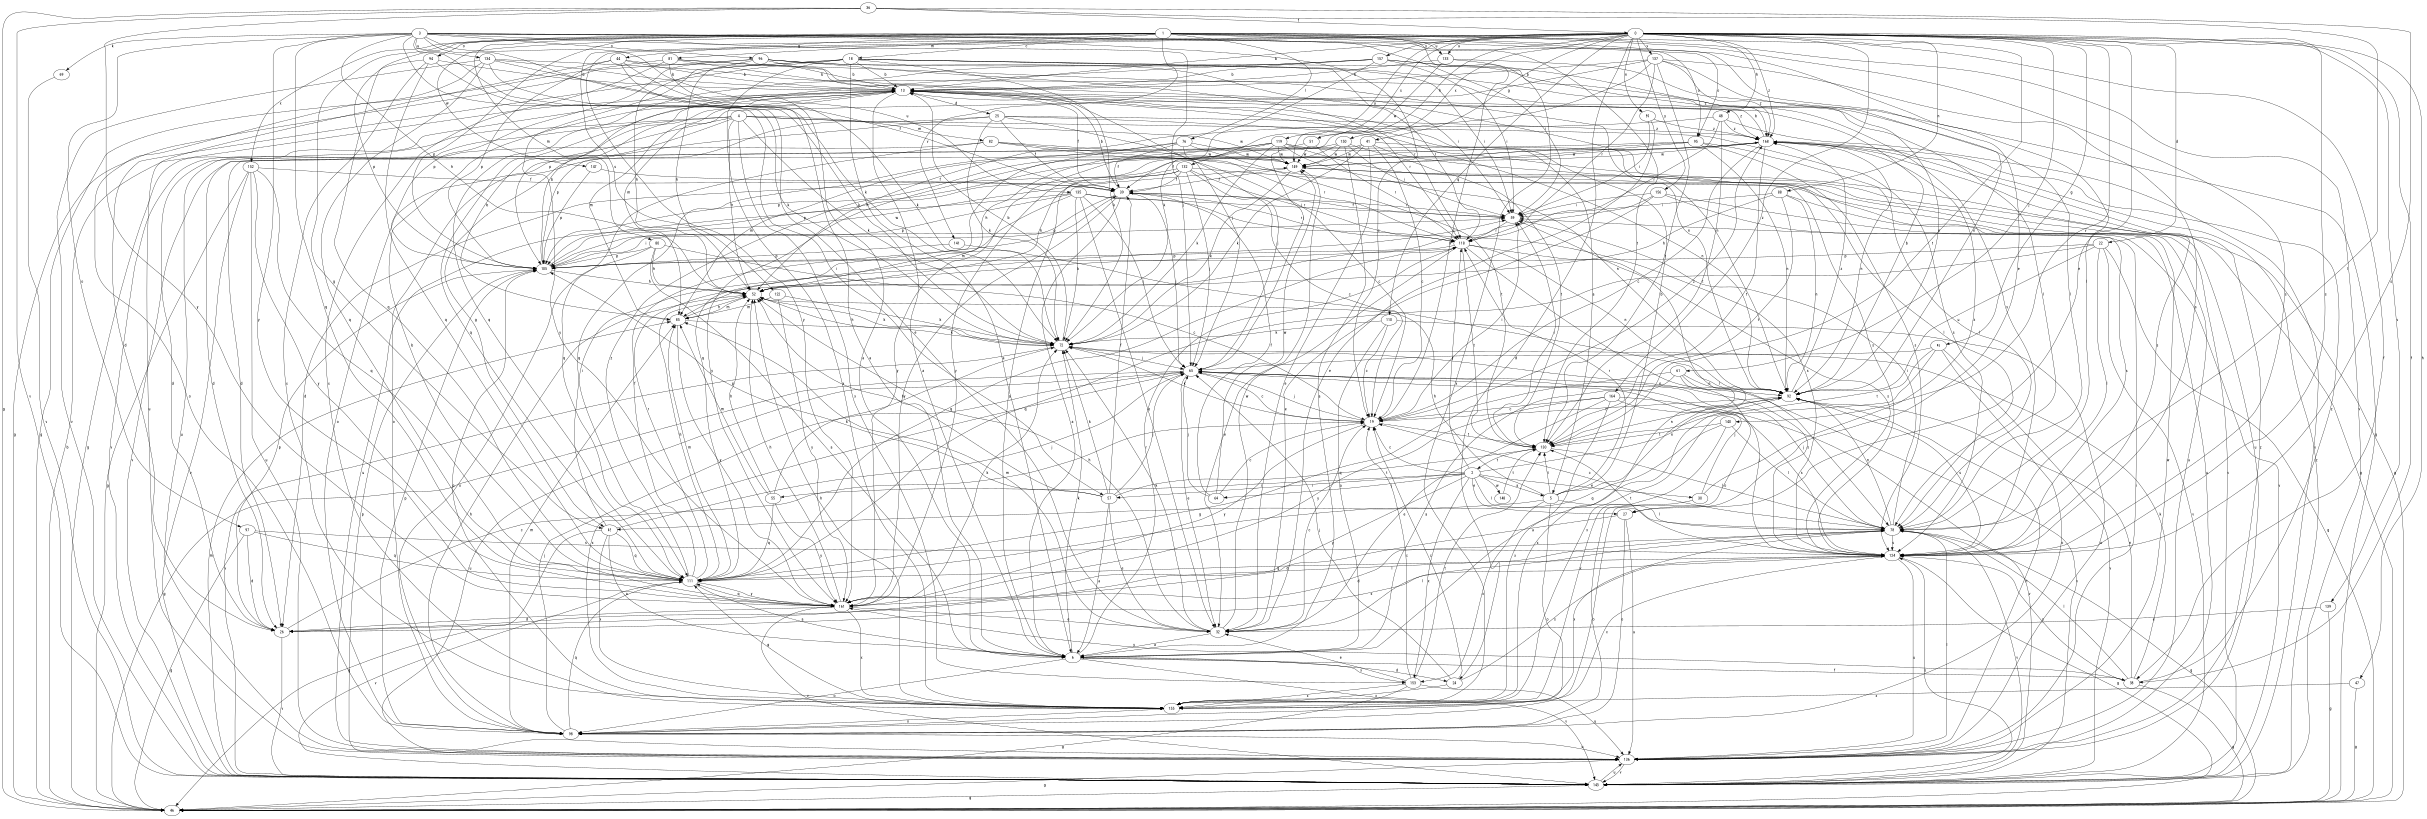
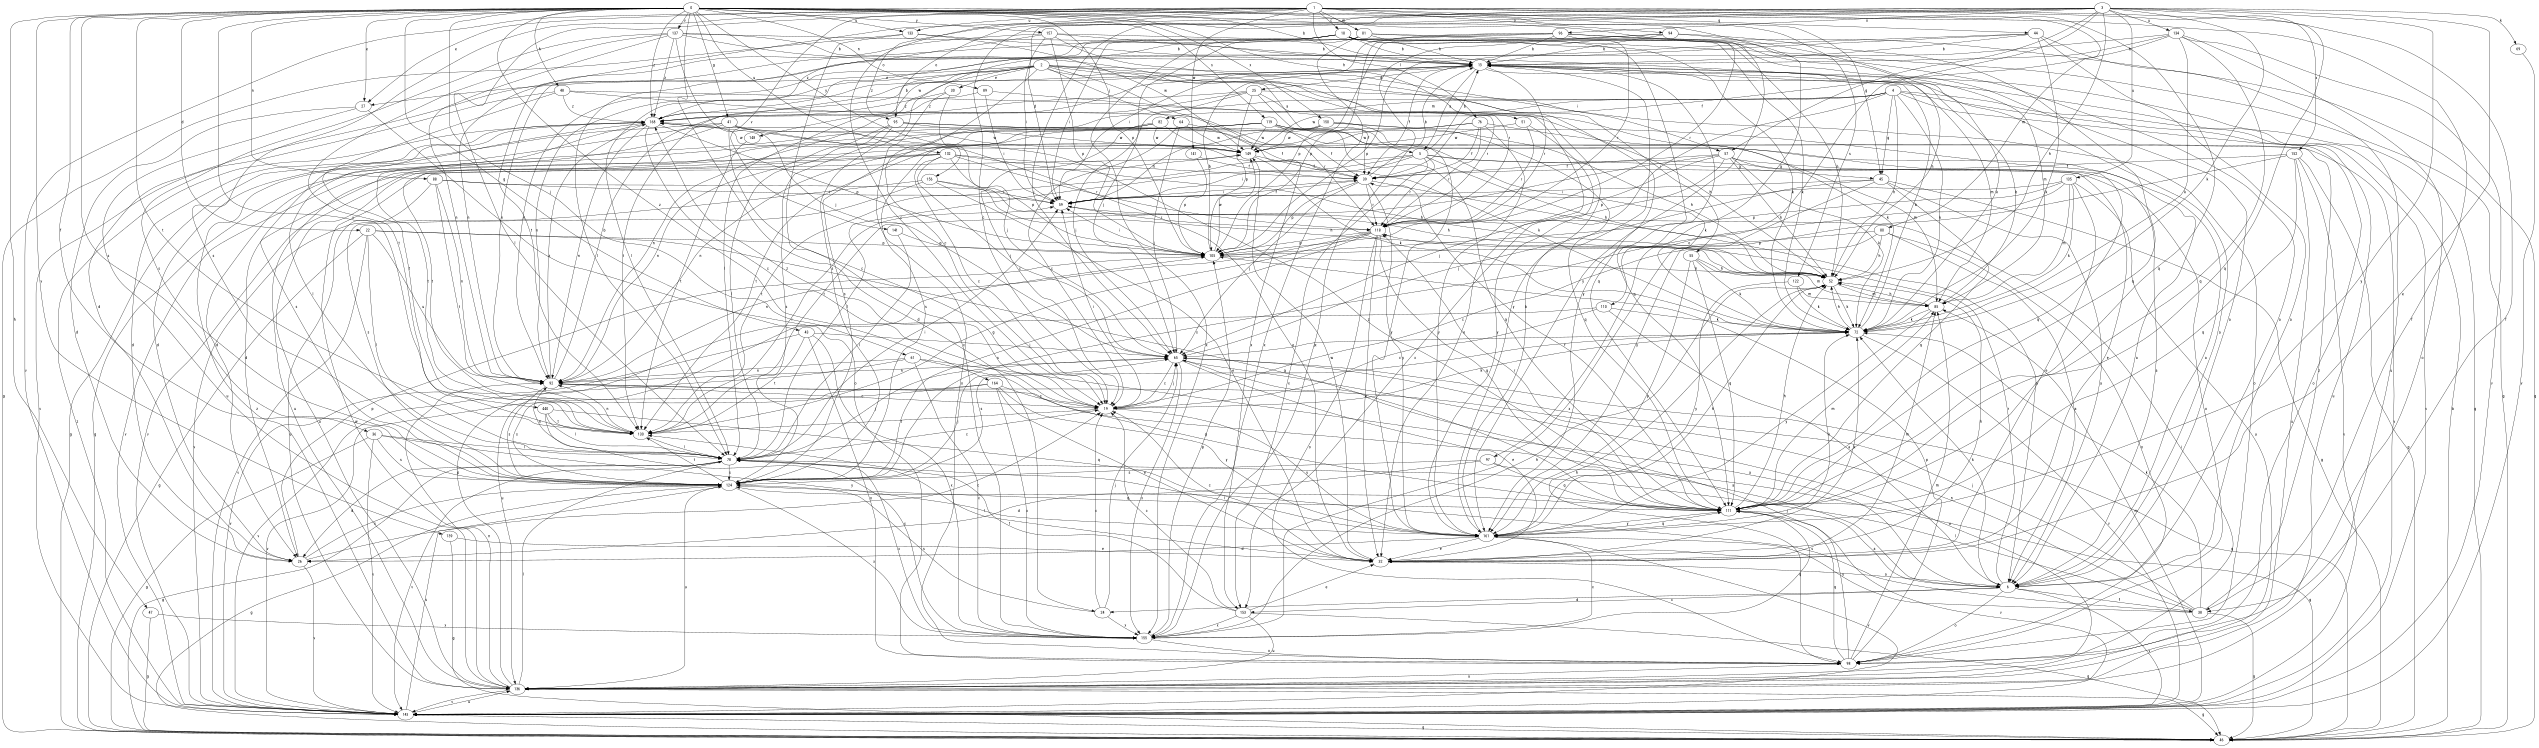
(1250, 21) -> (73, 22)
none -> (231, 238)
(1139, 272) -> (1708, 427)
(1474, 346) -> (994, 332)
(1728, 422) -> (545, 409)
(1500, 457) -> (679, 141)
